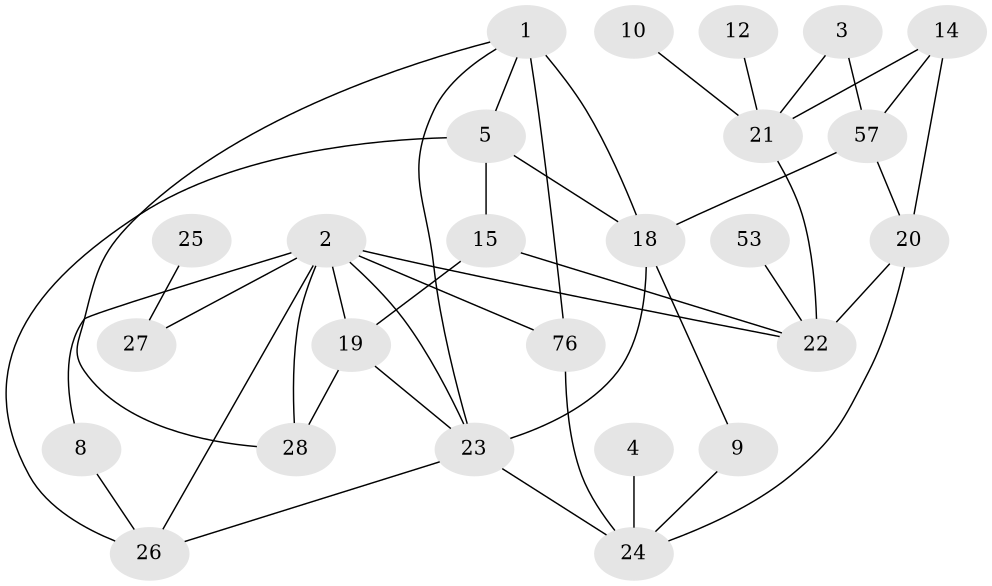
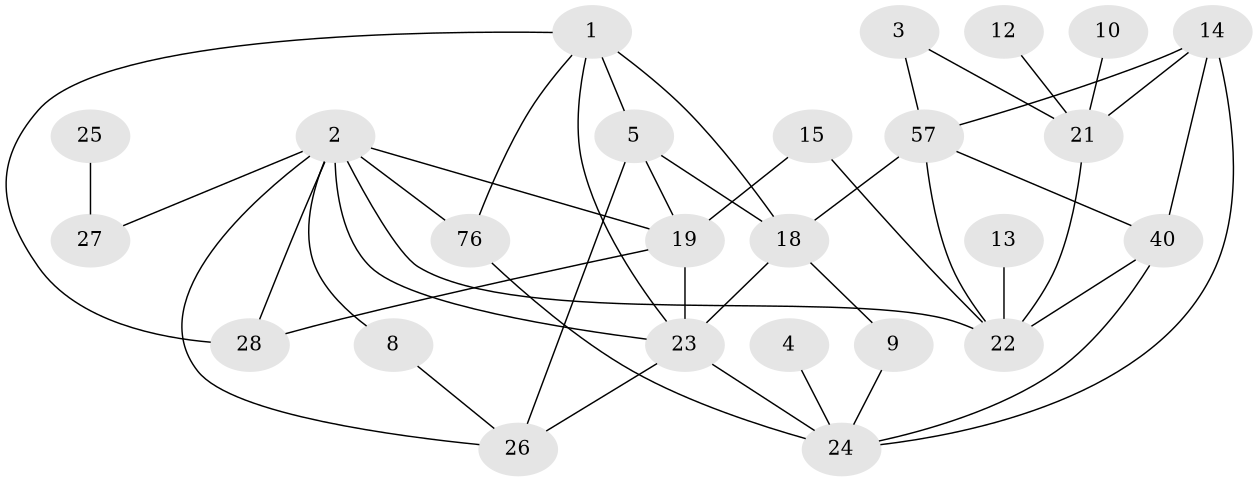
(486, 189) -> (659, 188)
(750, 241) -> (1004, 241)
(909, 241) -> (1163, 241)
none -> (944, 246)
none -> (1161, 339)
